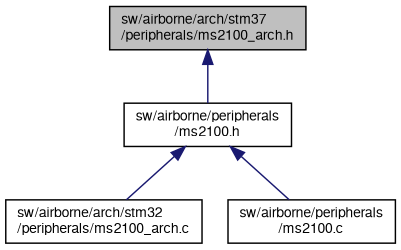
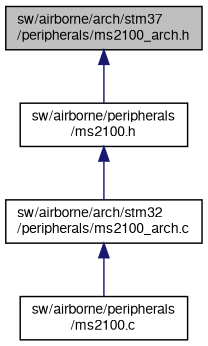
(265, 178) -> (104, 277)
